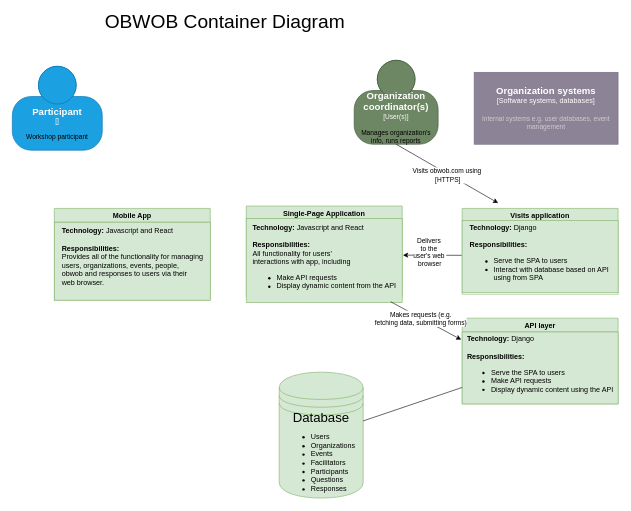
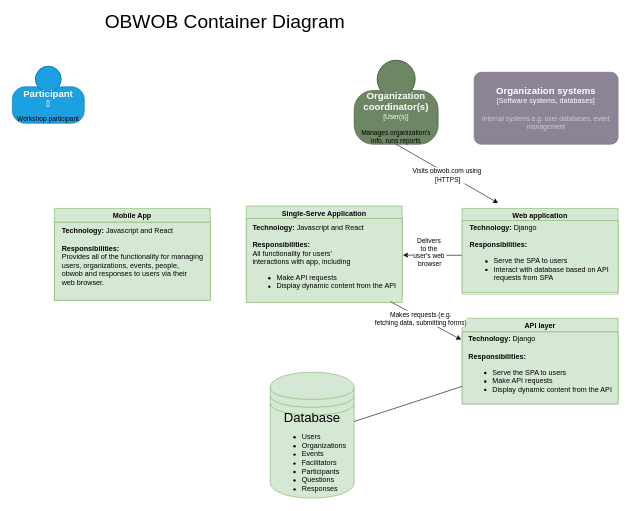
(57, 108) -> (48, 95)
(546, 108) -> (546, 108)
(324, 213) -> (324, 213)
(540, 216) -> (540, 216)
(541, 257) -> (541, 257)
(541, 368) -> (541, 368)
(321, 435) -> (312, 435)
